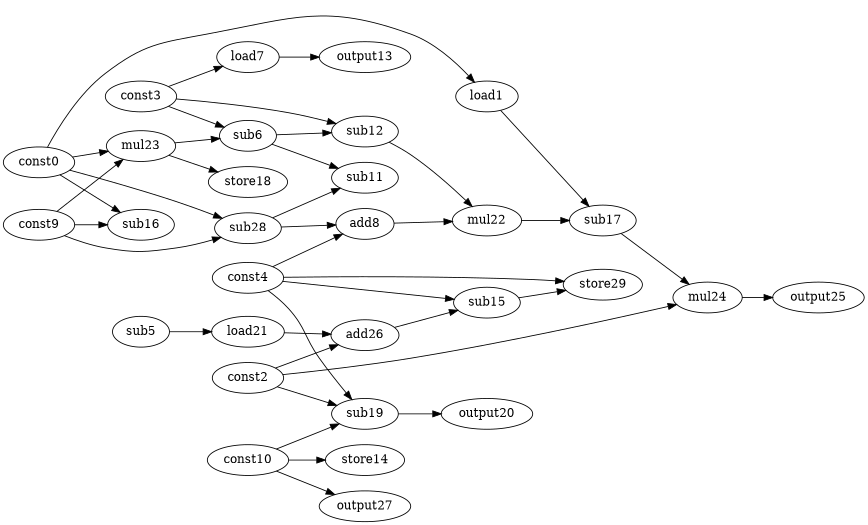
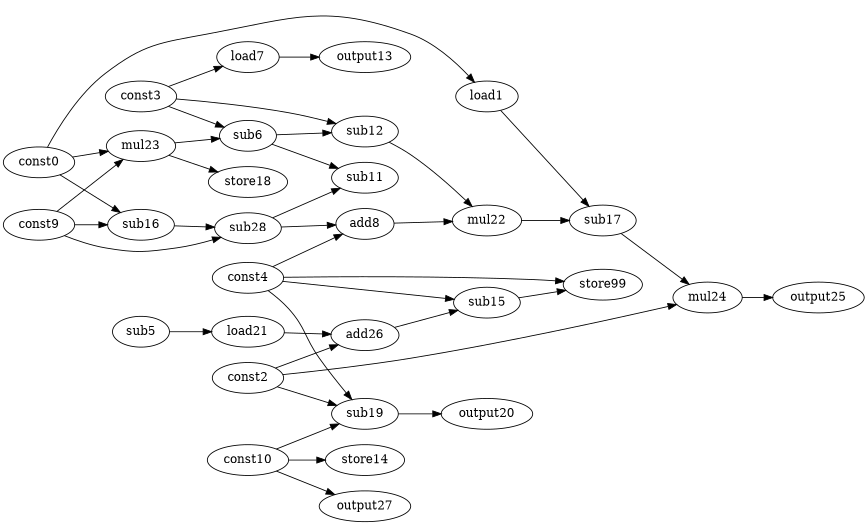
(142, 191) -> (190, 226)
(603, 285) -> (603, 285)
